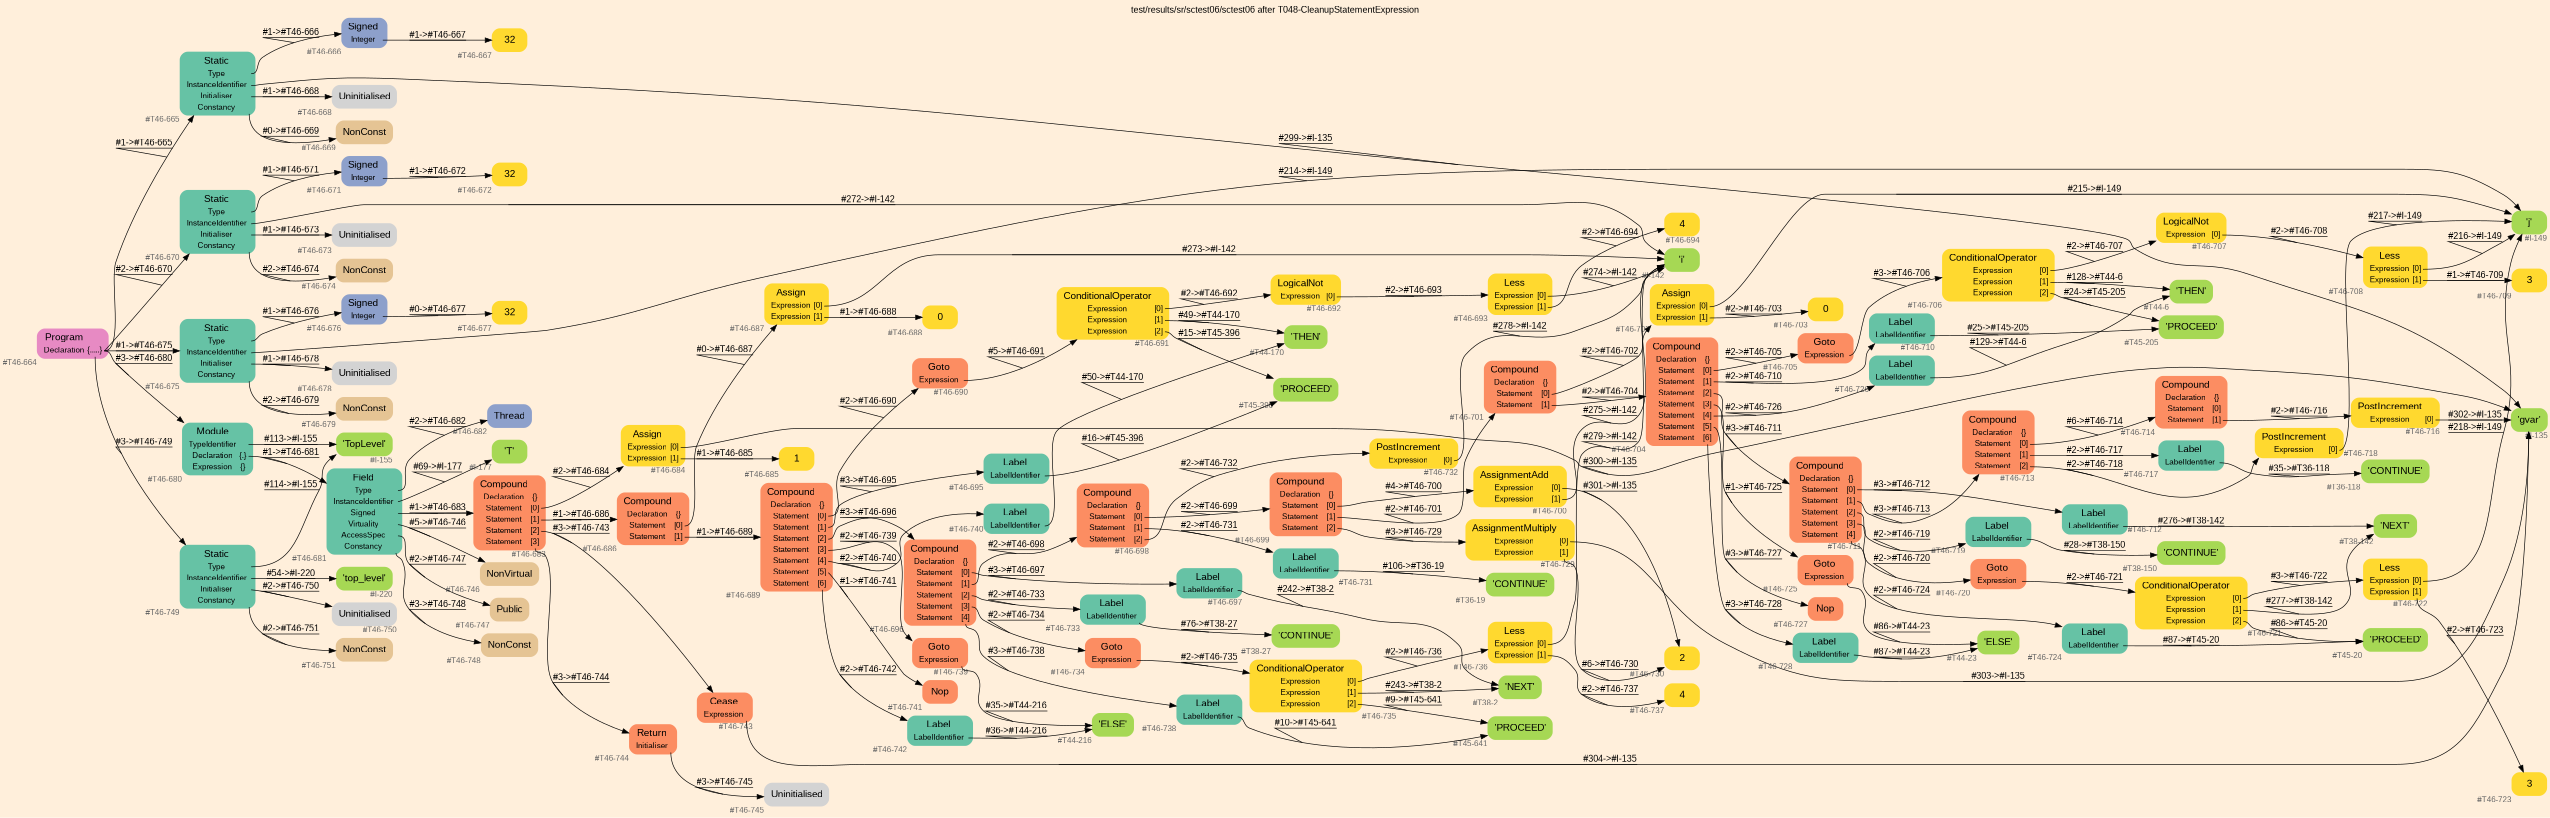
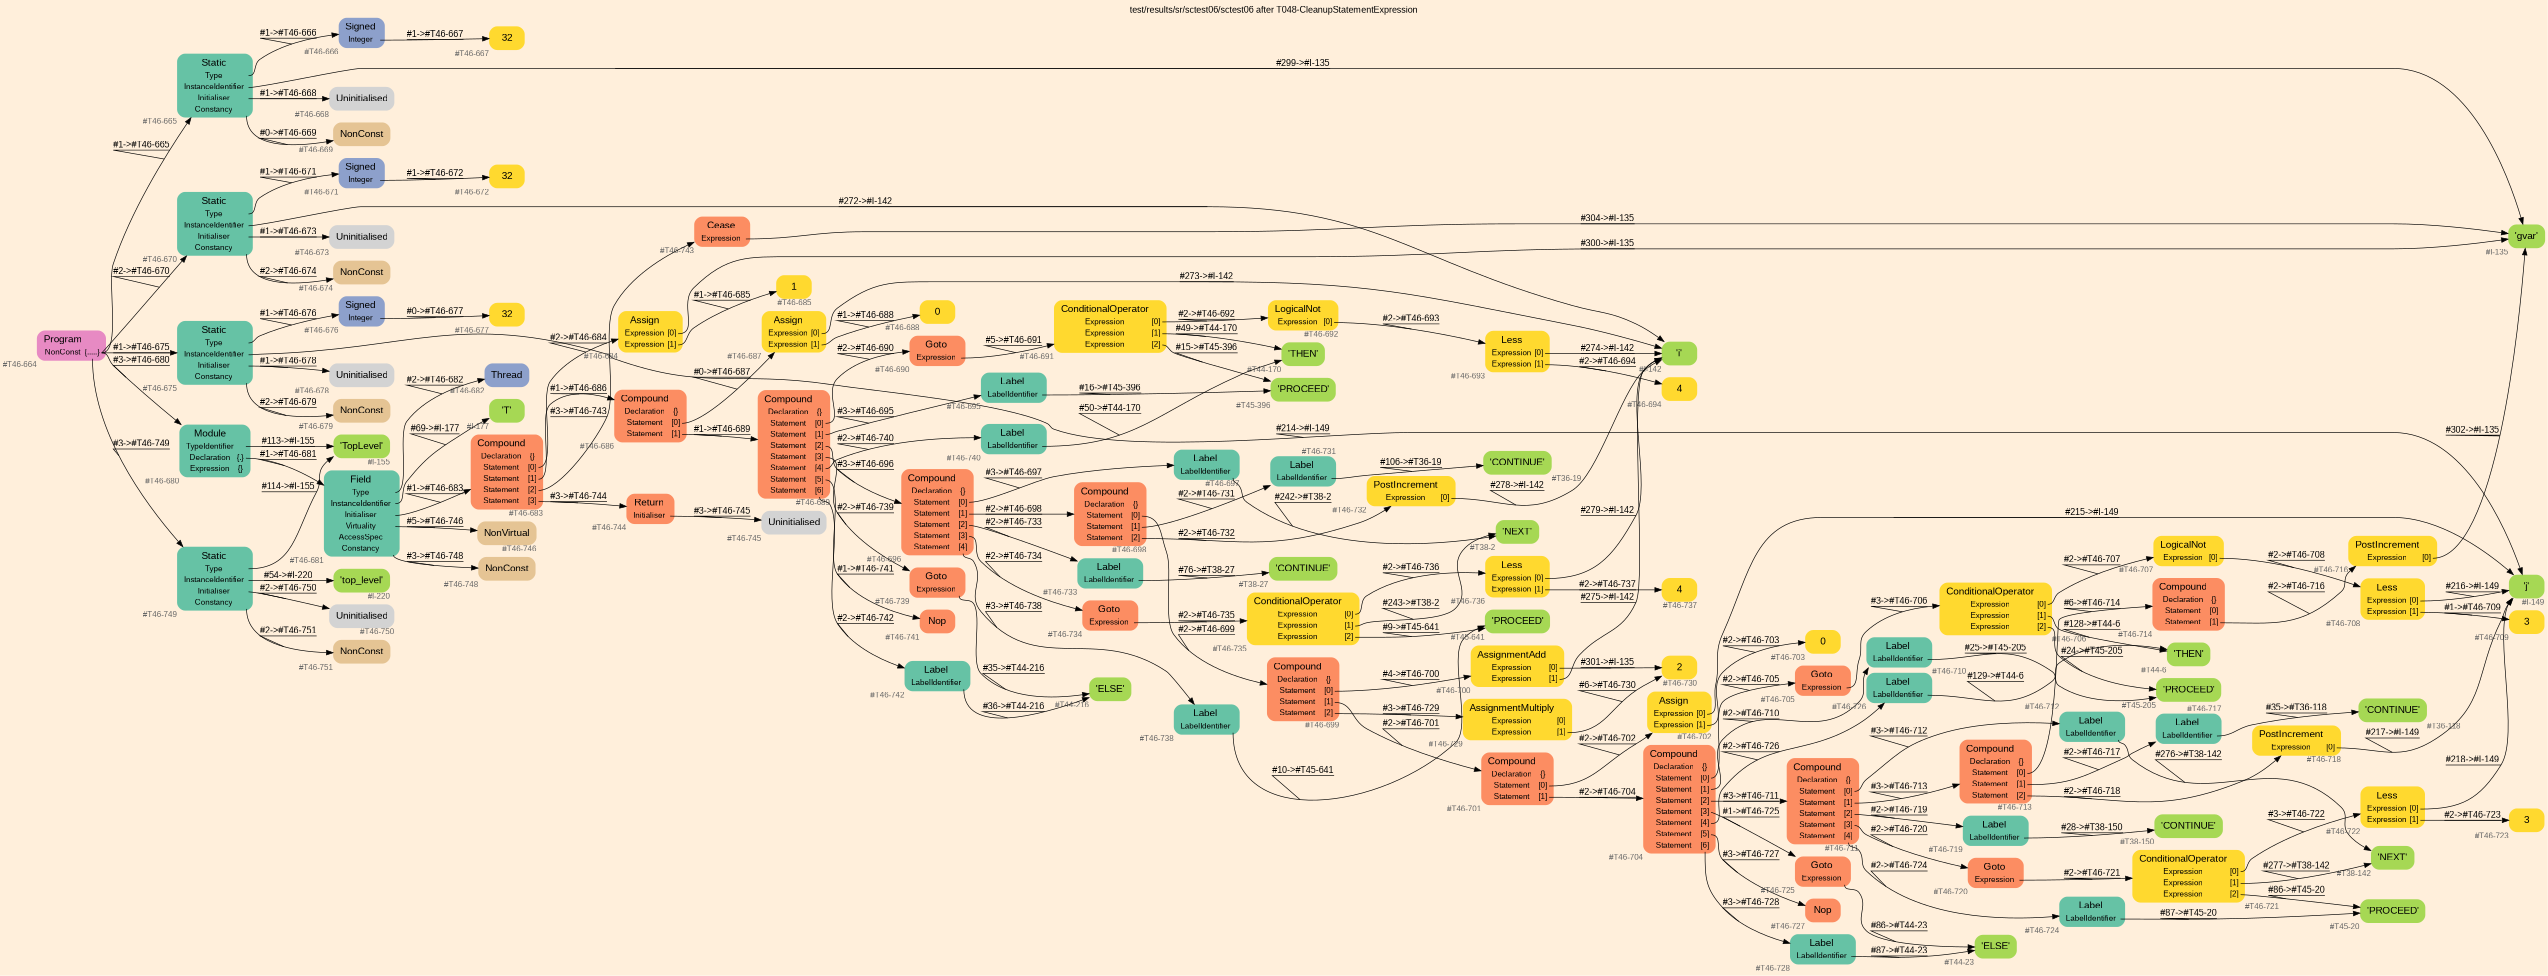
(64, 350) -> (63, 352)
(363, 513) -> (361, 515)
(510, 610) -> none
(2114, 681) -> none
